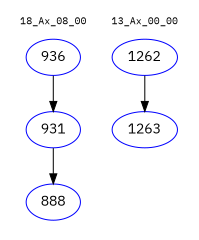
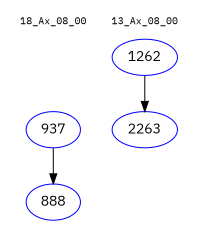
(145, 22) -> (145, 22)
(53, 57) -> none
(53, 130) -> (53, 130)
(145, 130) -> (145, 130)
